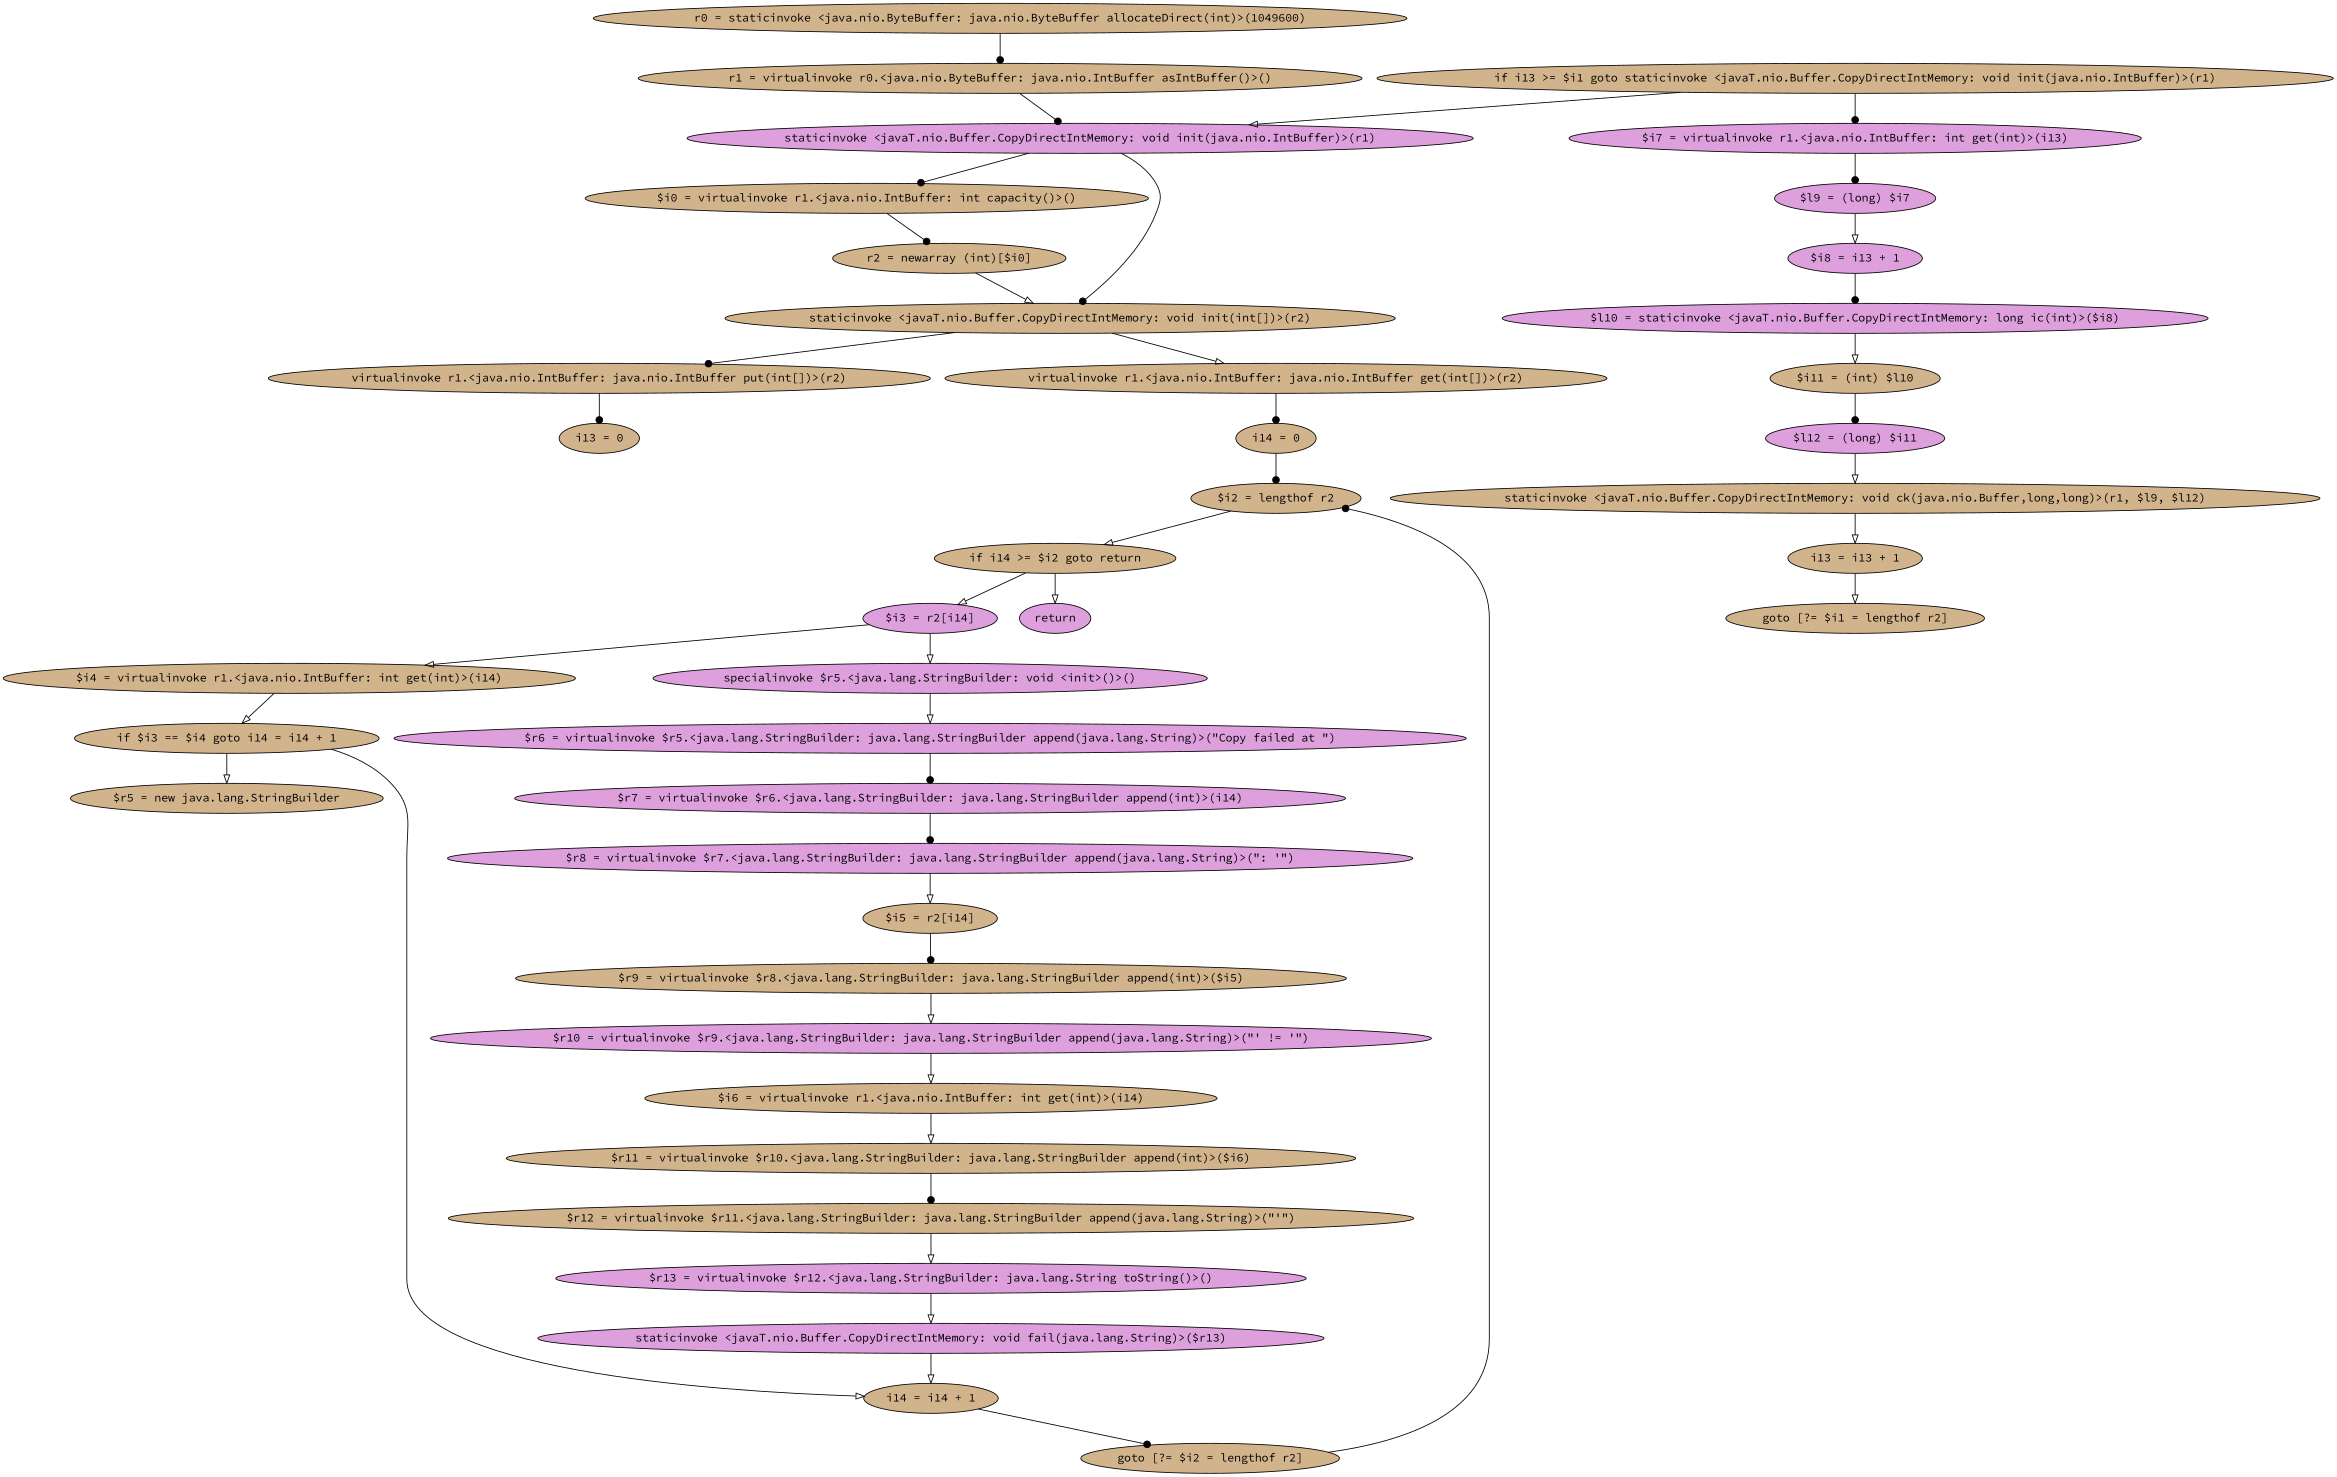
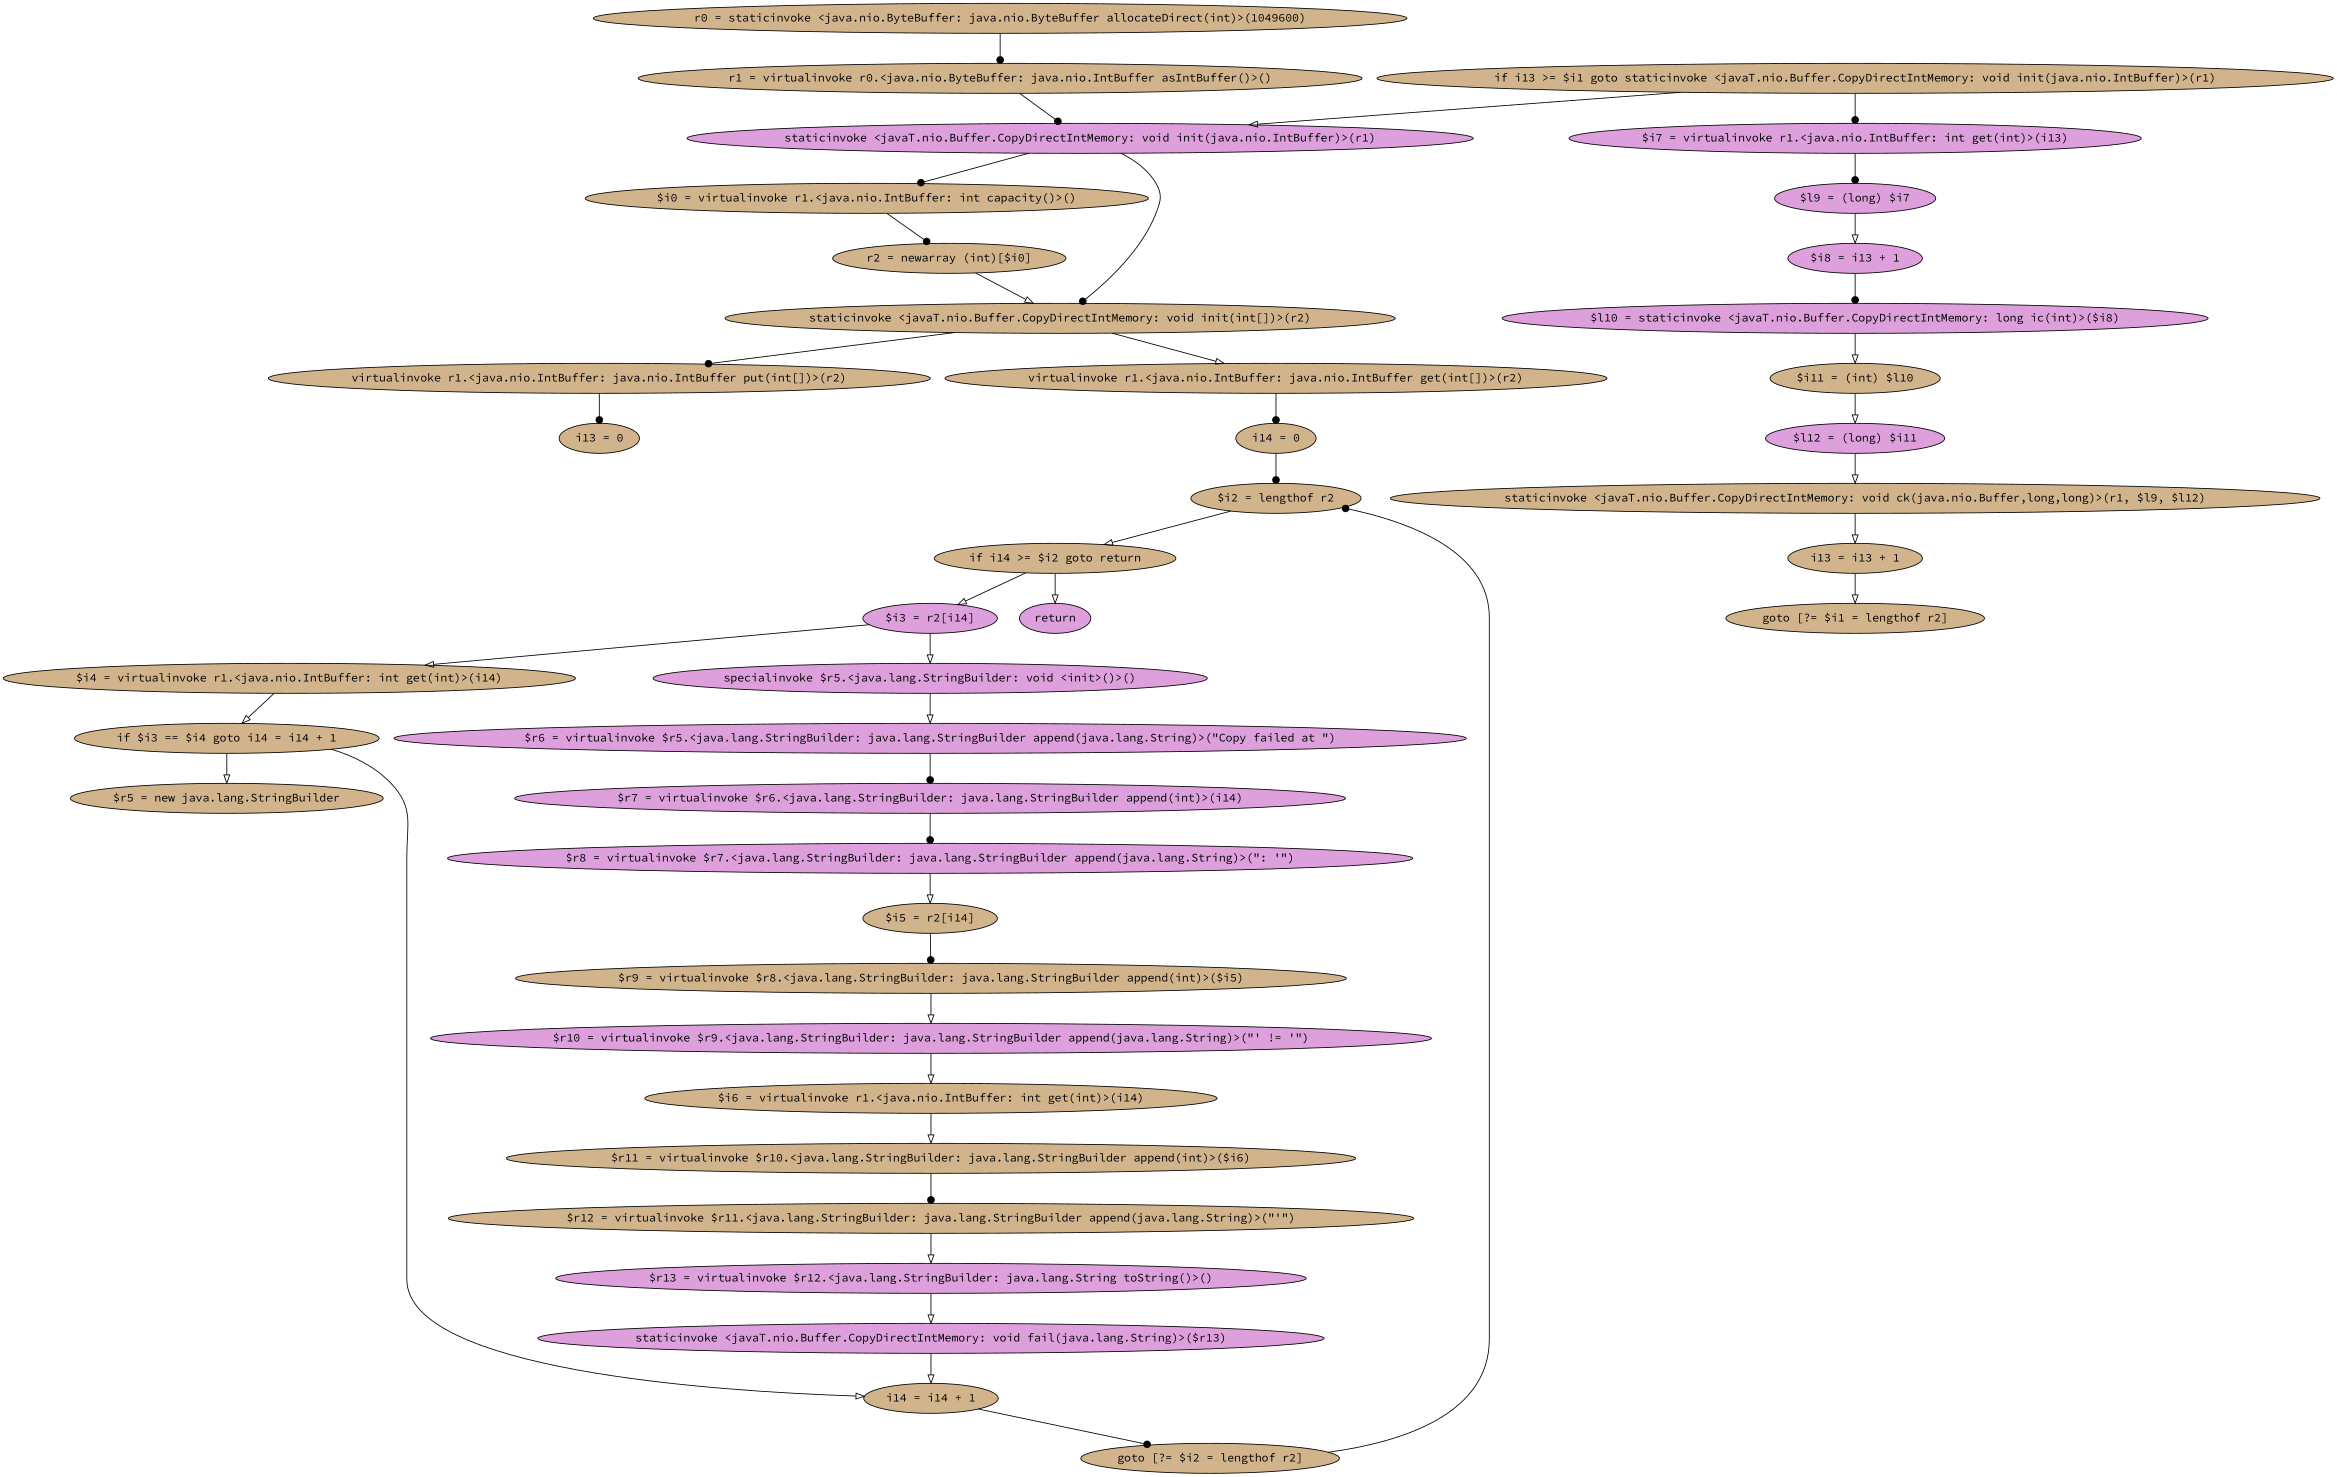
(1855, 405) -> (1855, 404)
